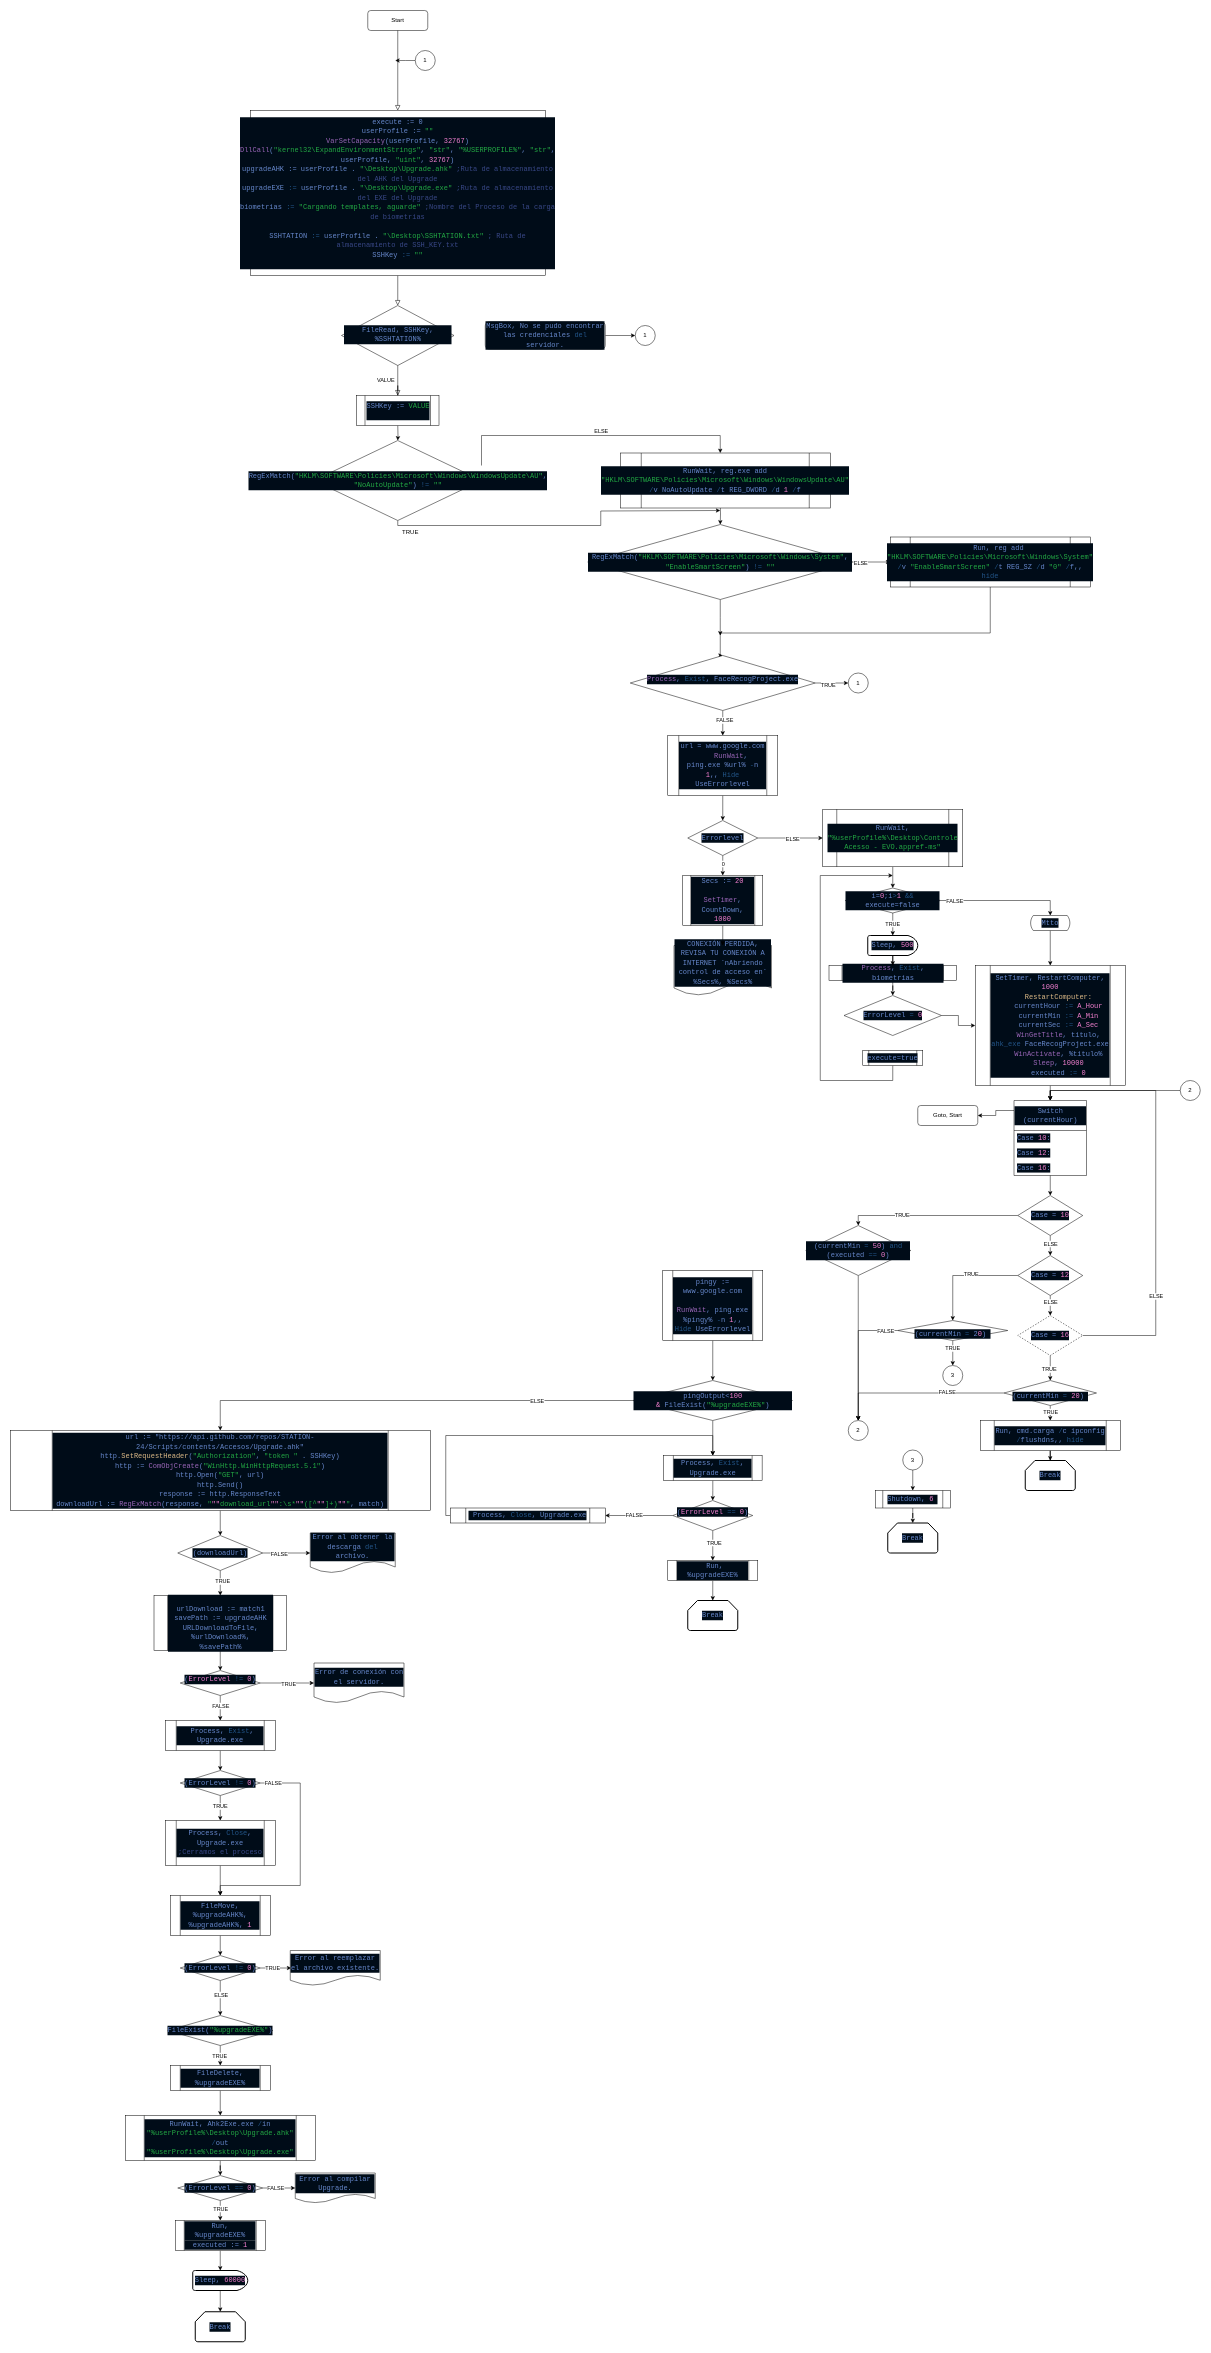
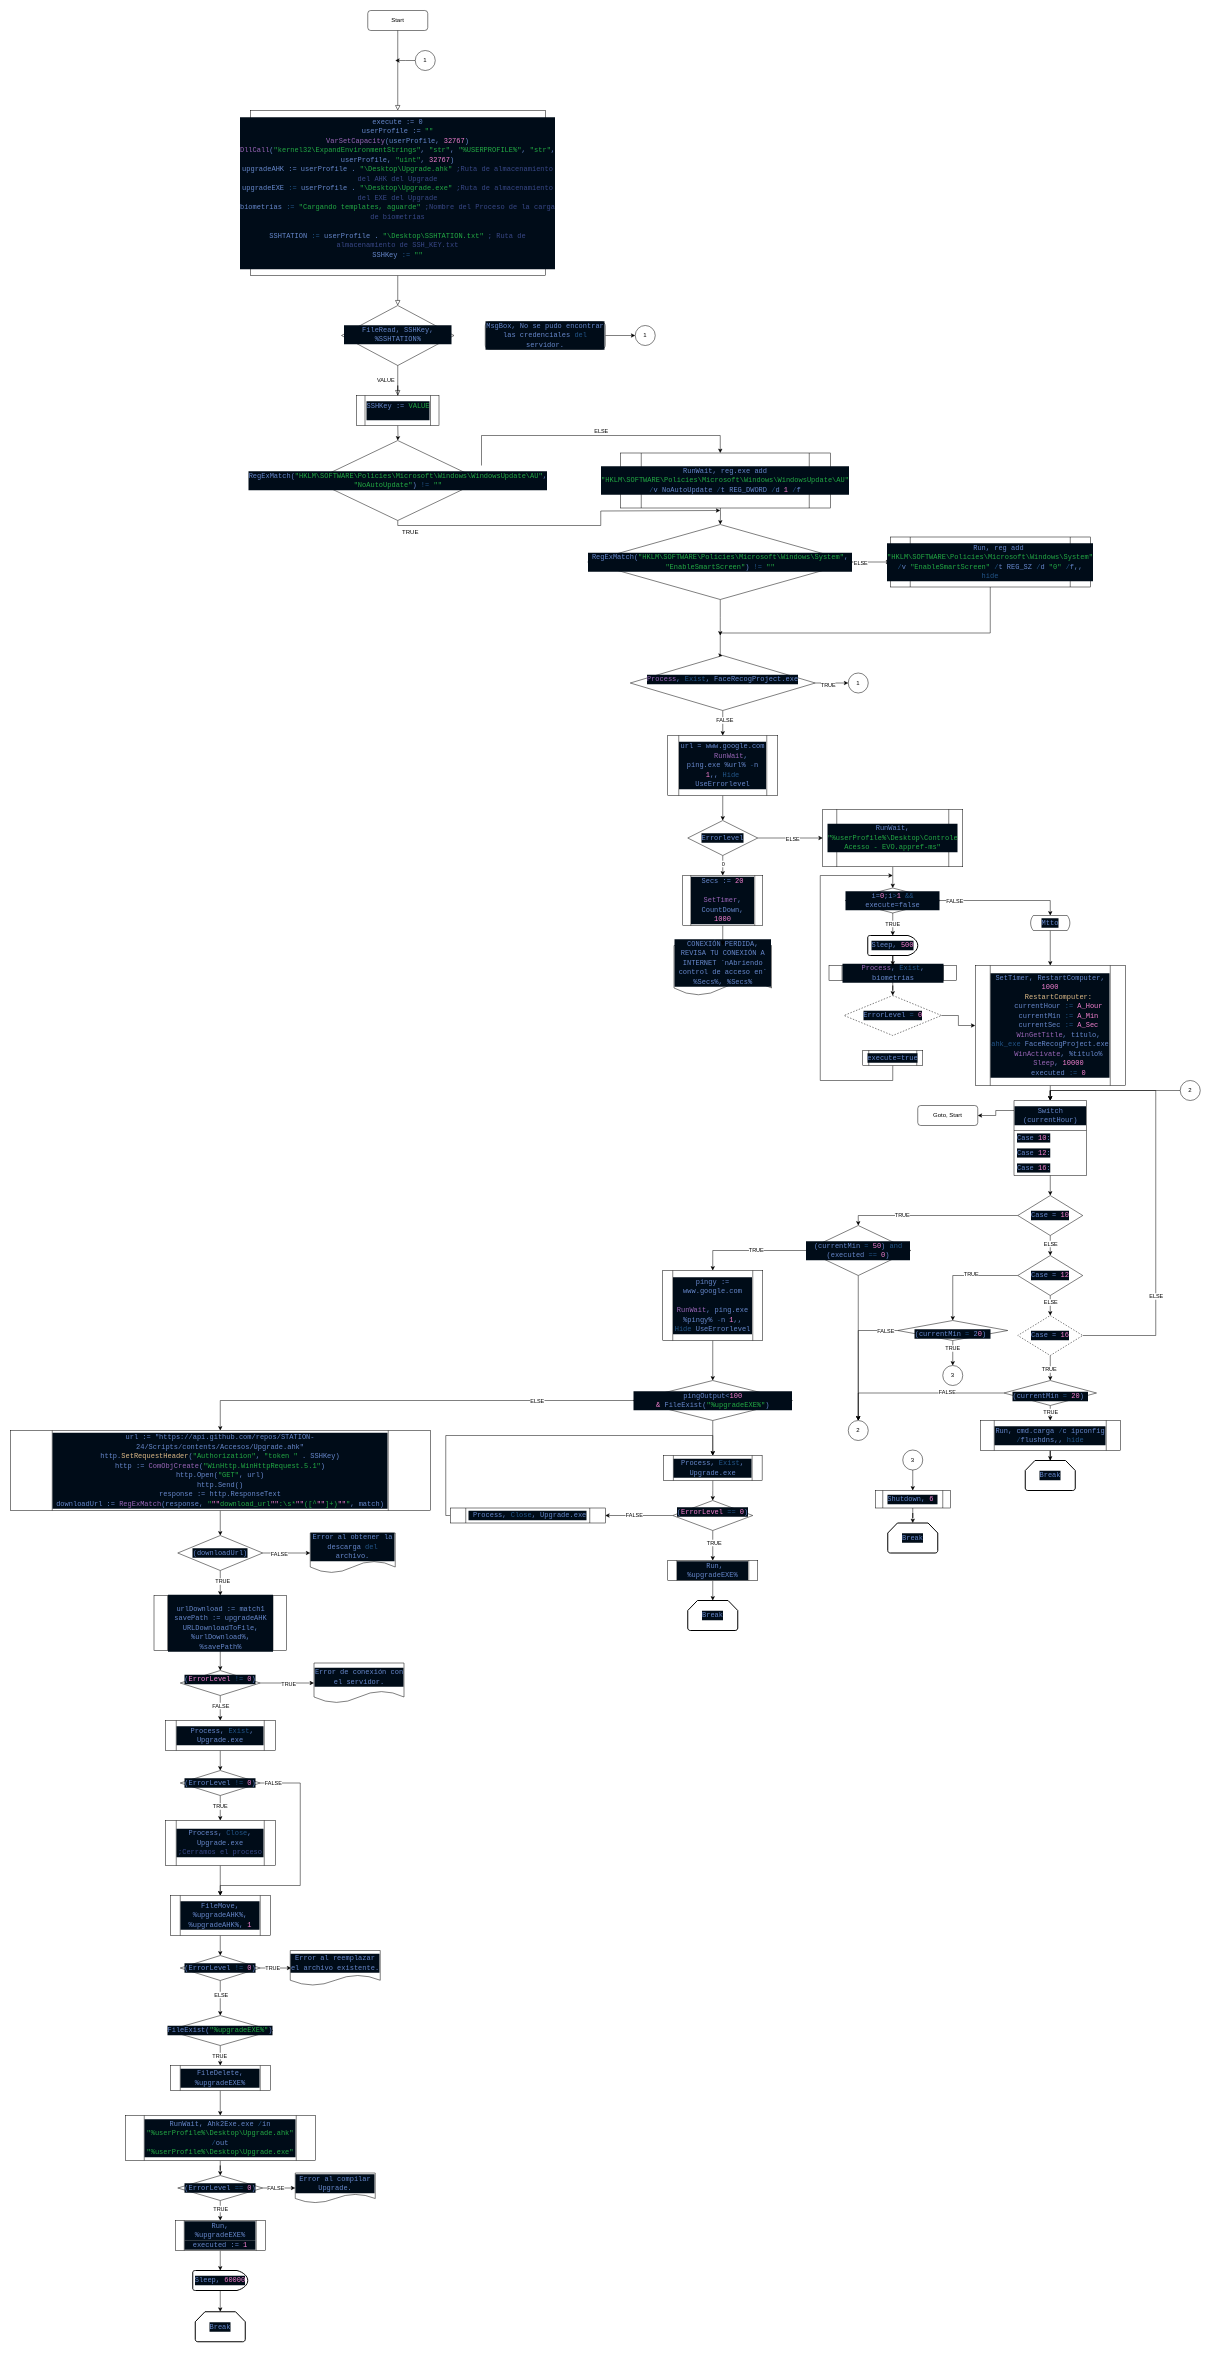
(893, 1015) -> (893, 1015)
none -> (759, 1250)
